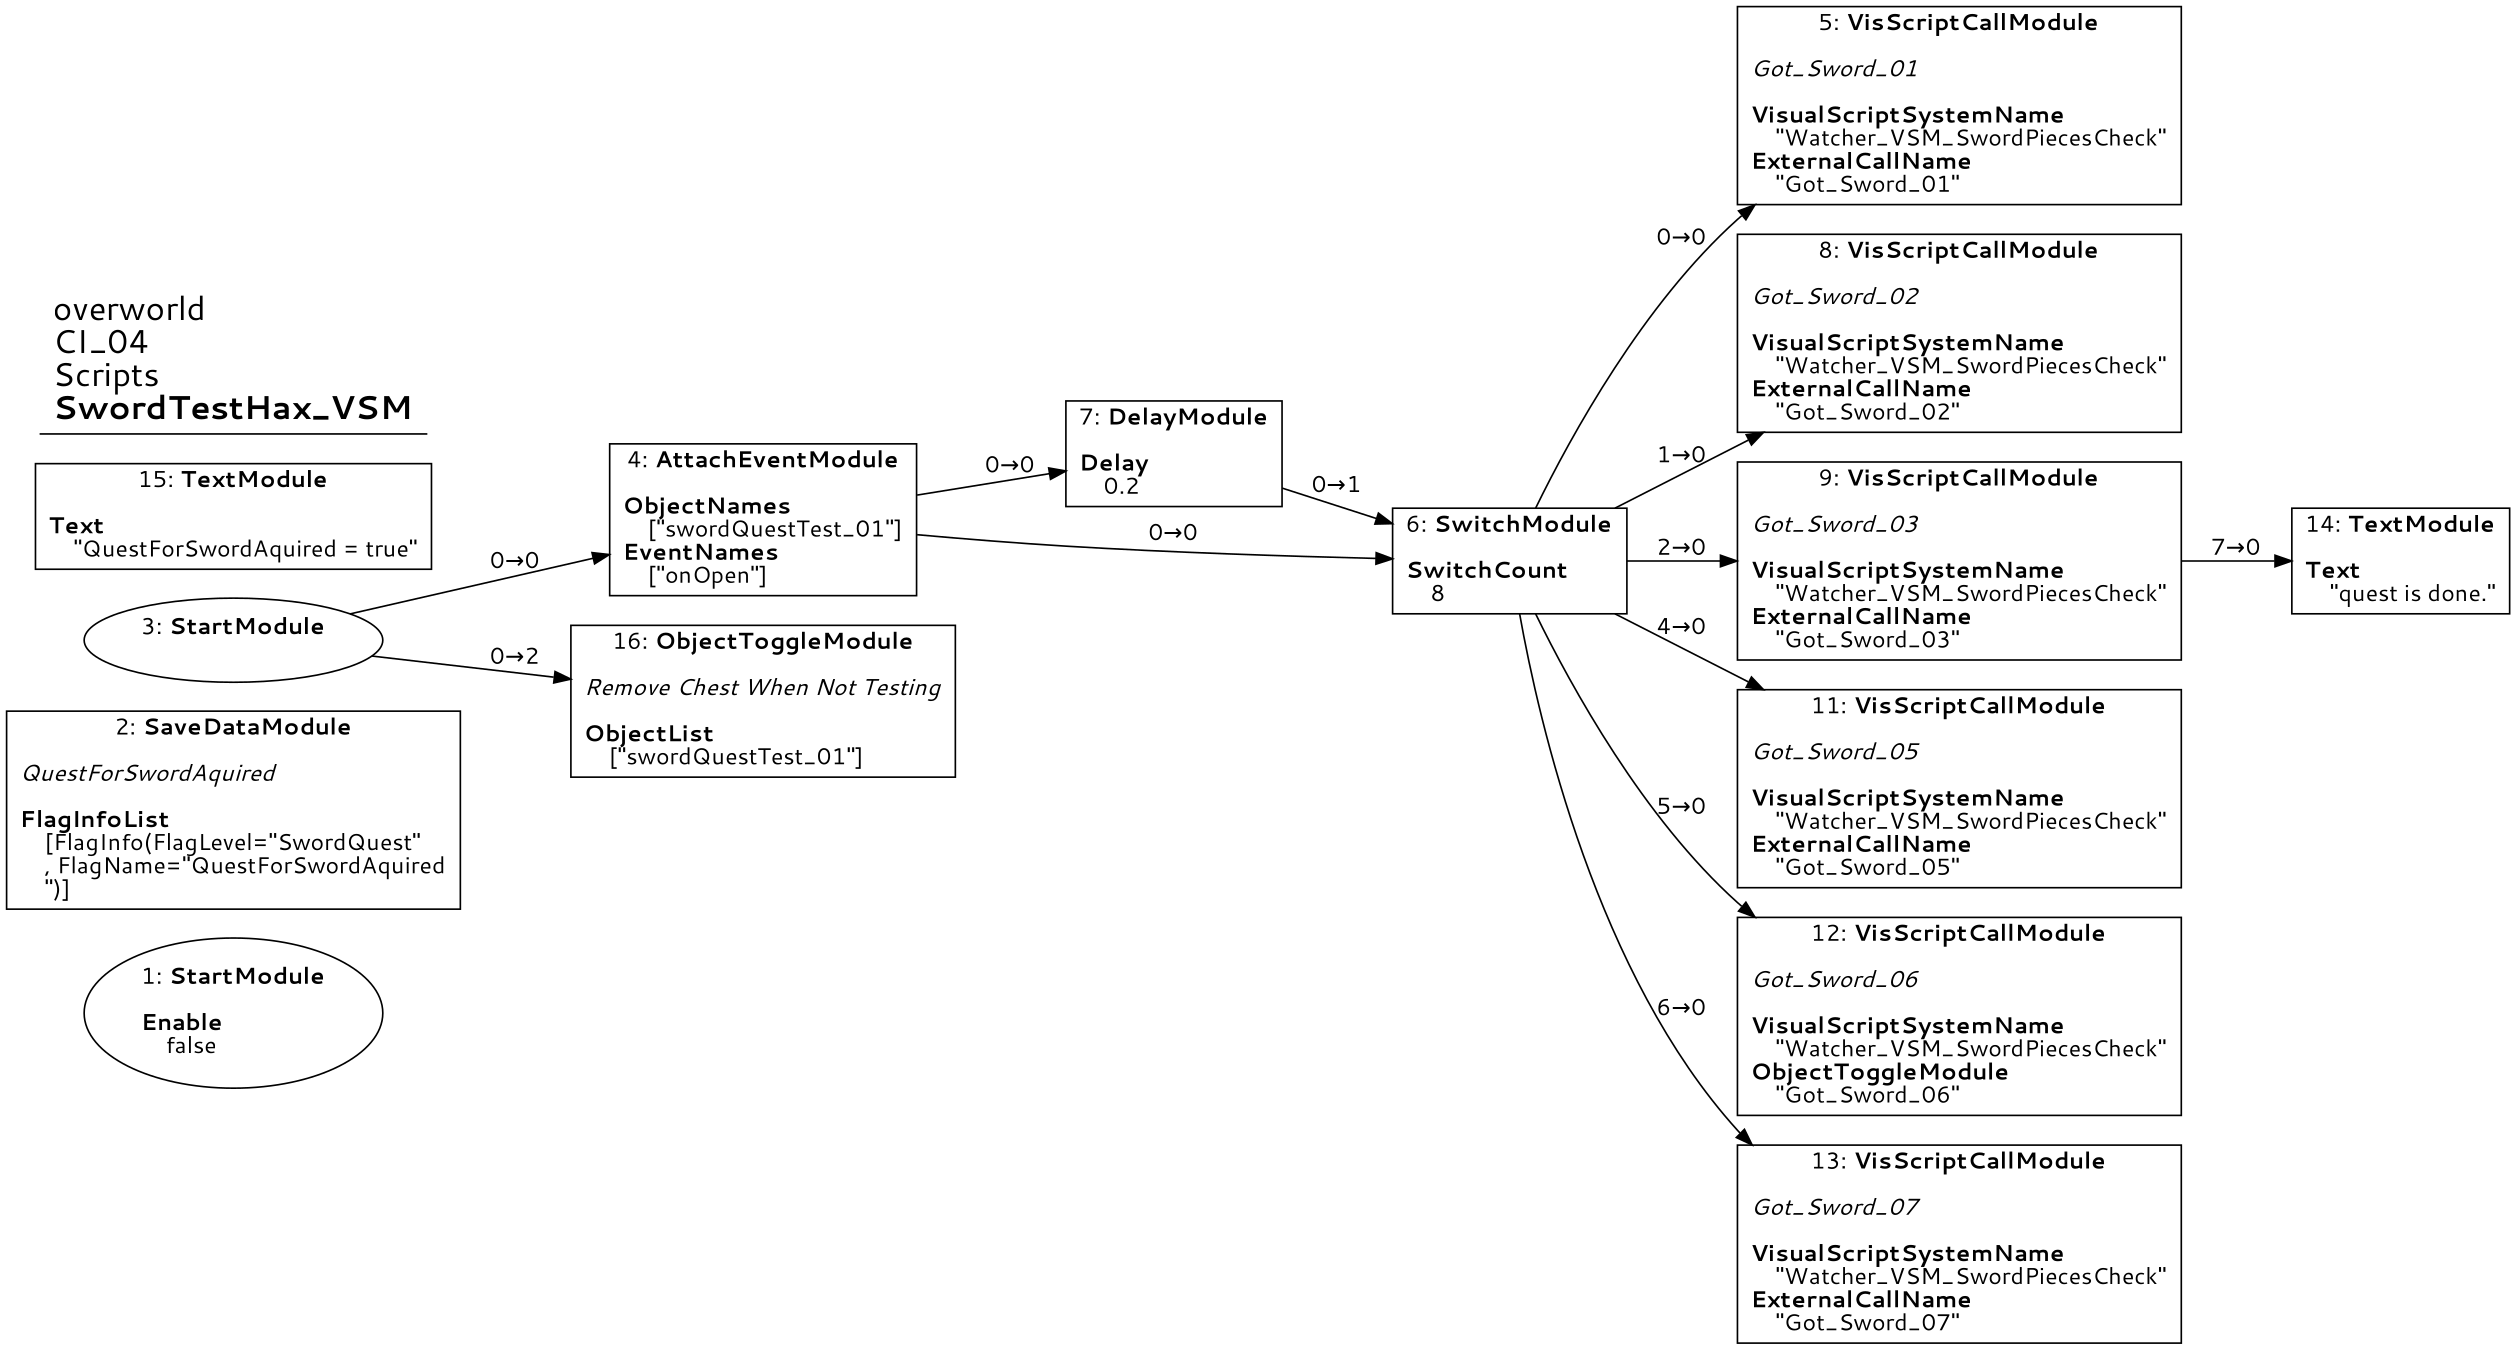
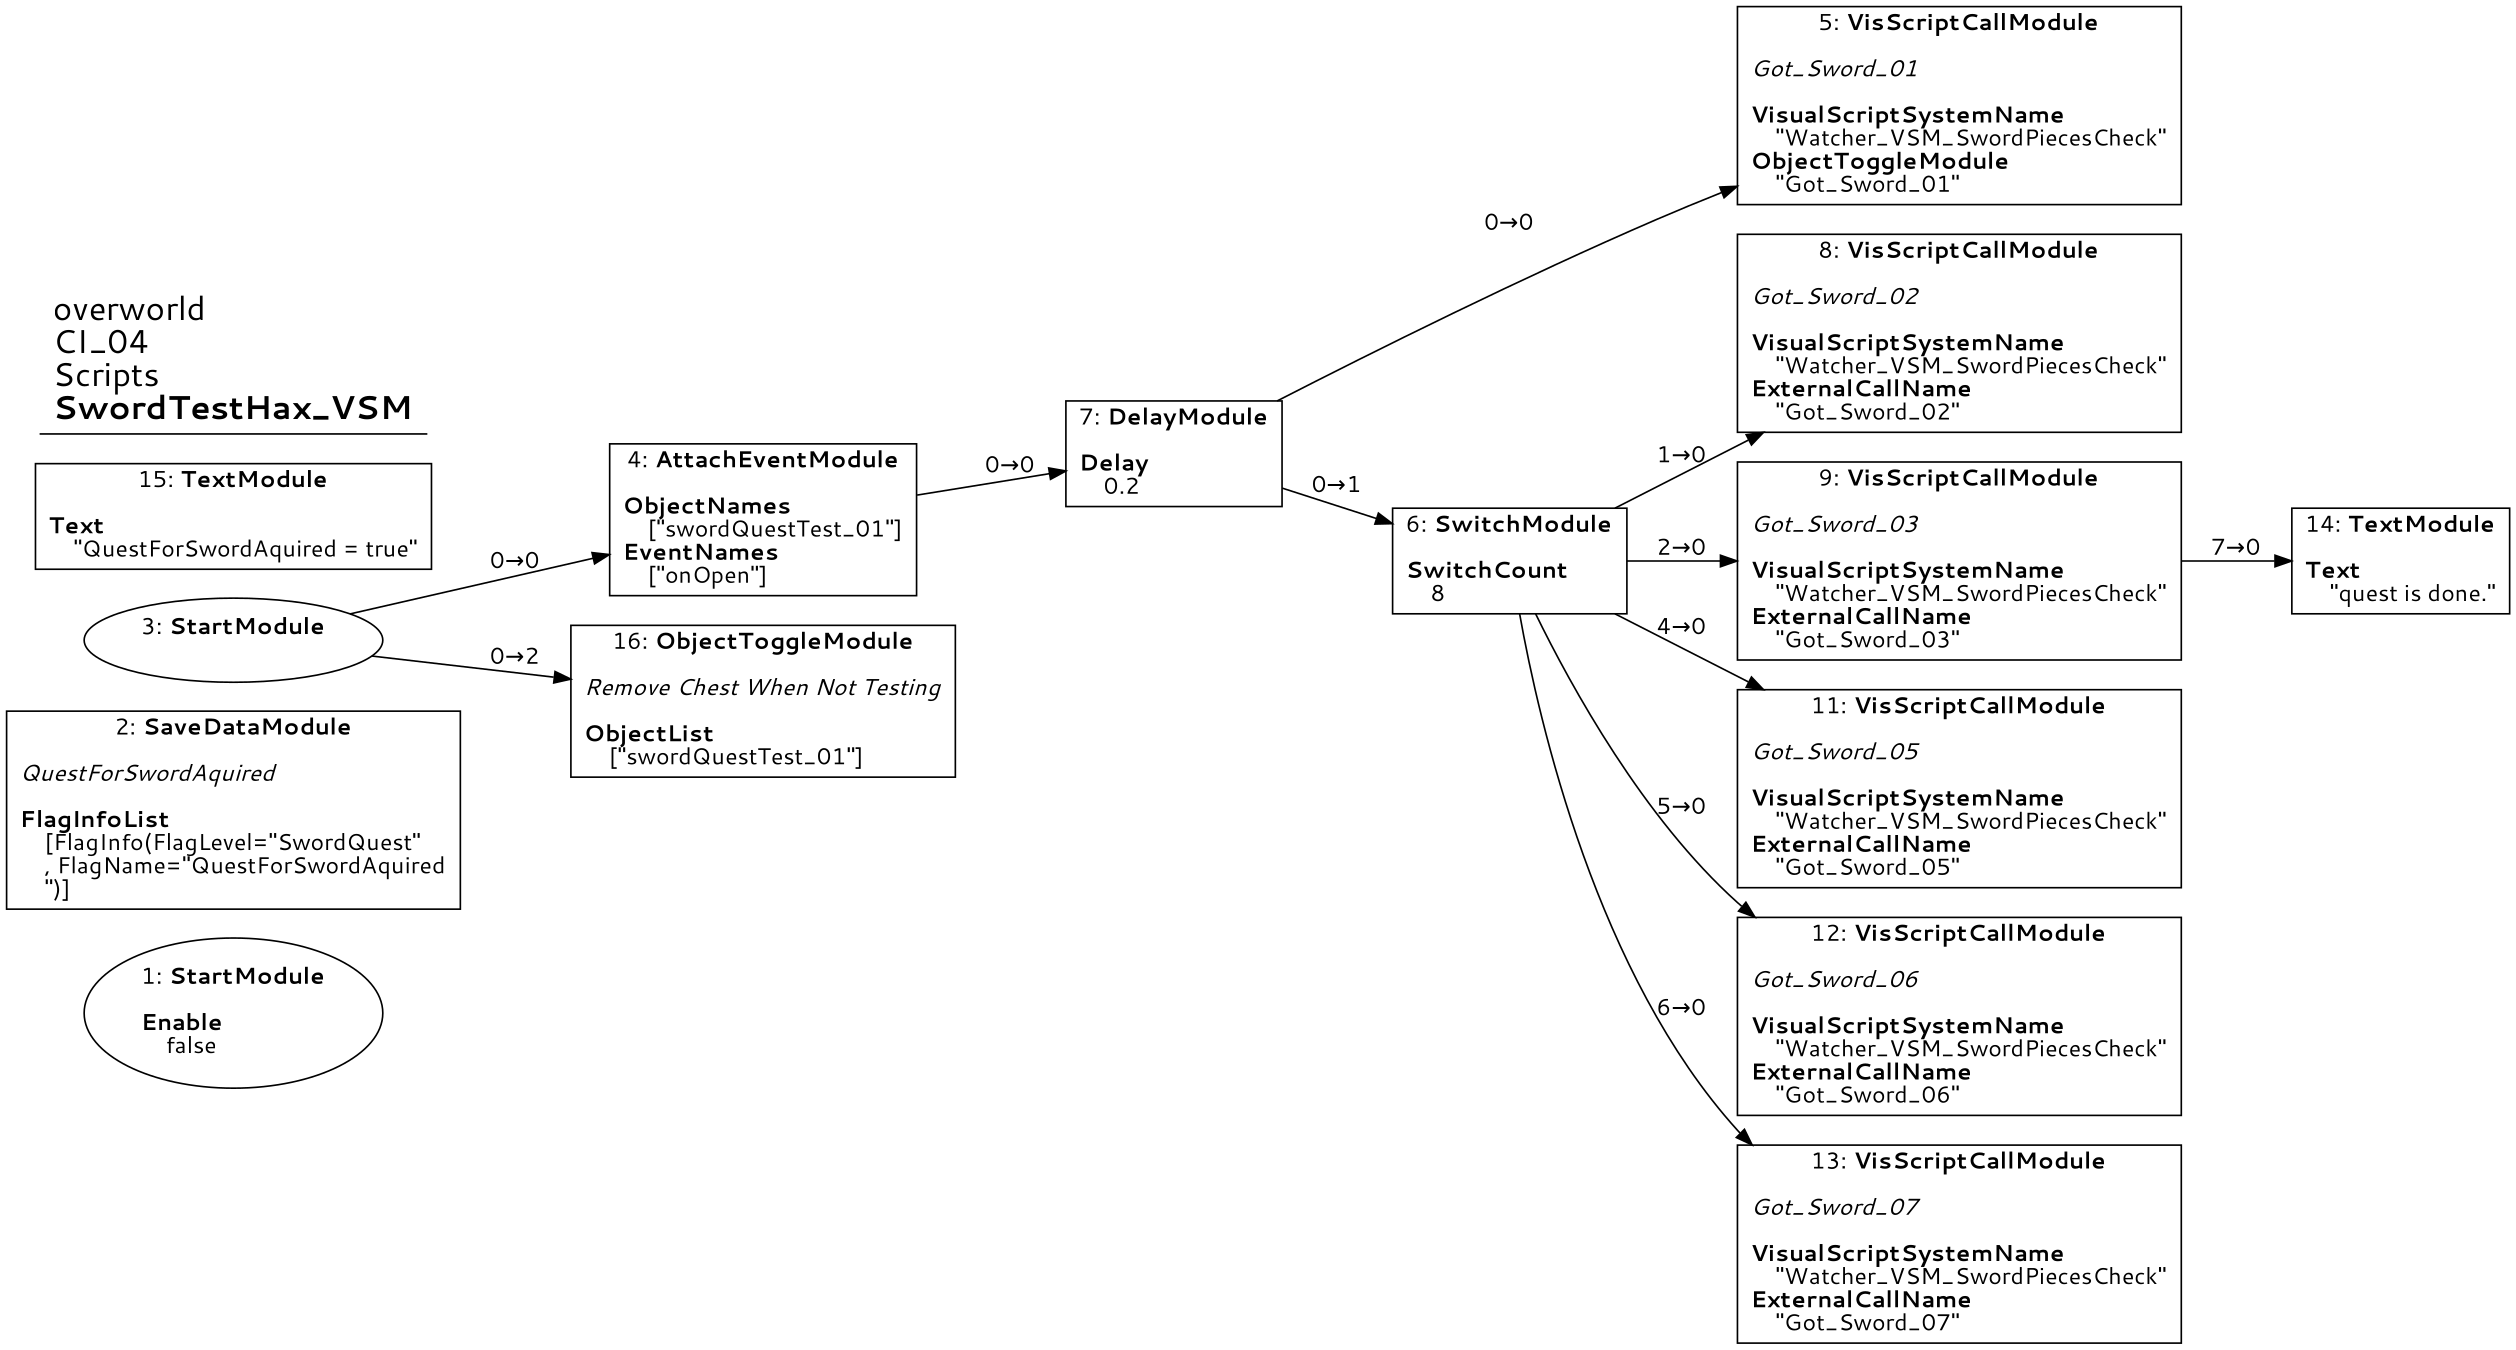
(1862, 162) -> (1880, 162)
(1625, 352) -> (1497, 292)
(1146, 550) -> none
(1880, 1072) -> (1862, 1072)
